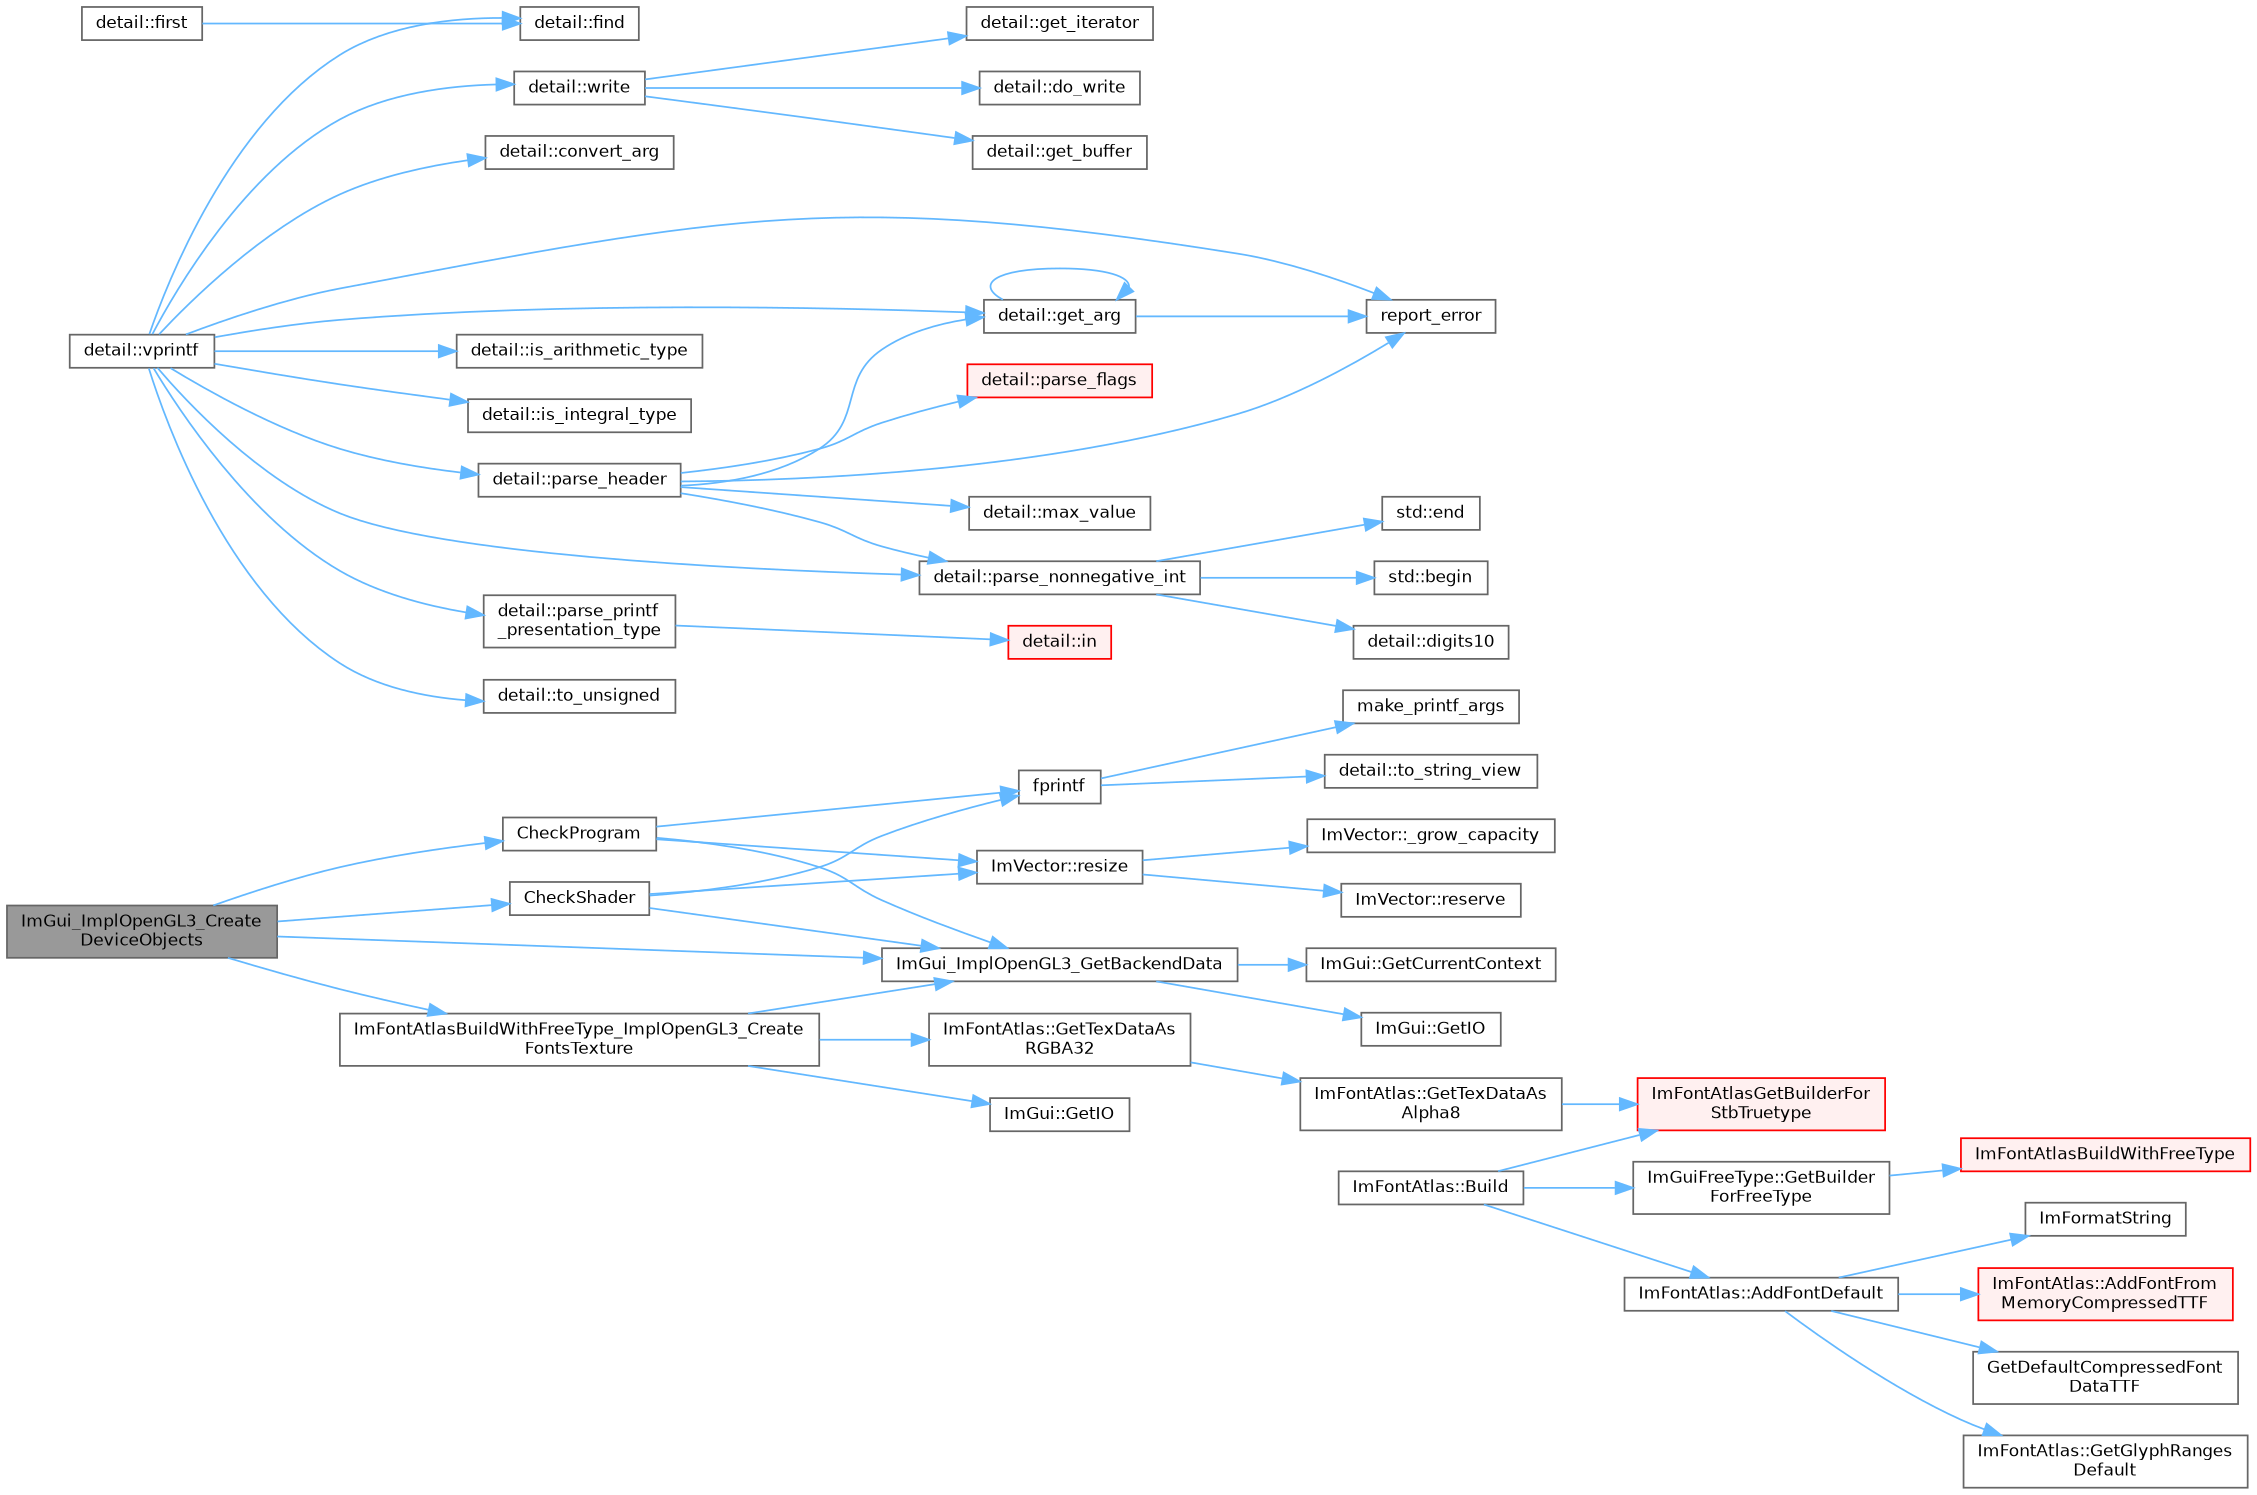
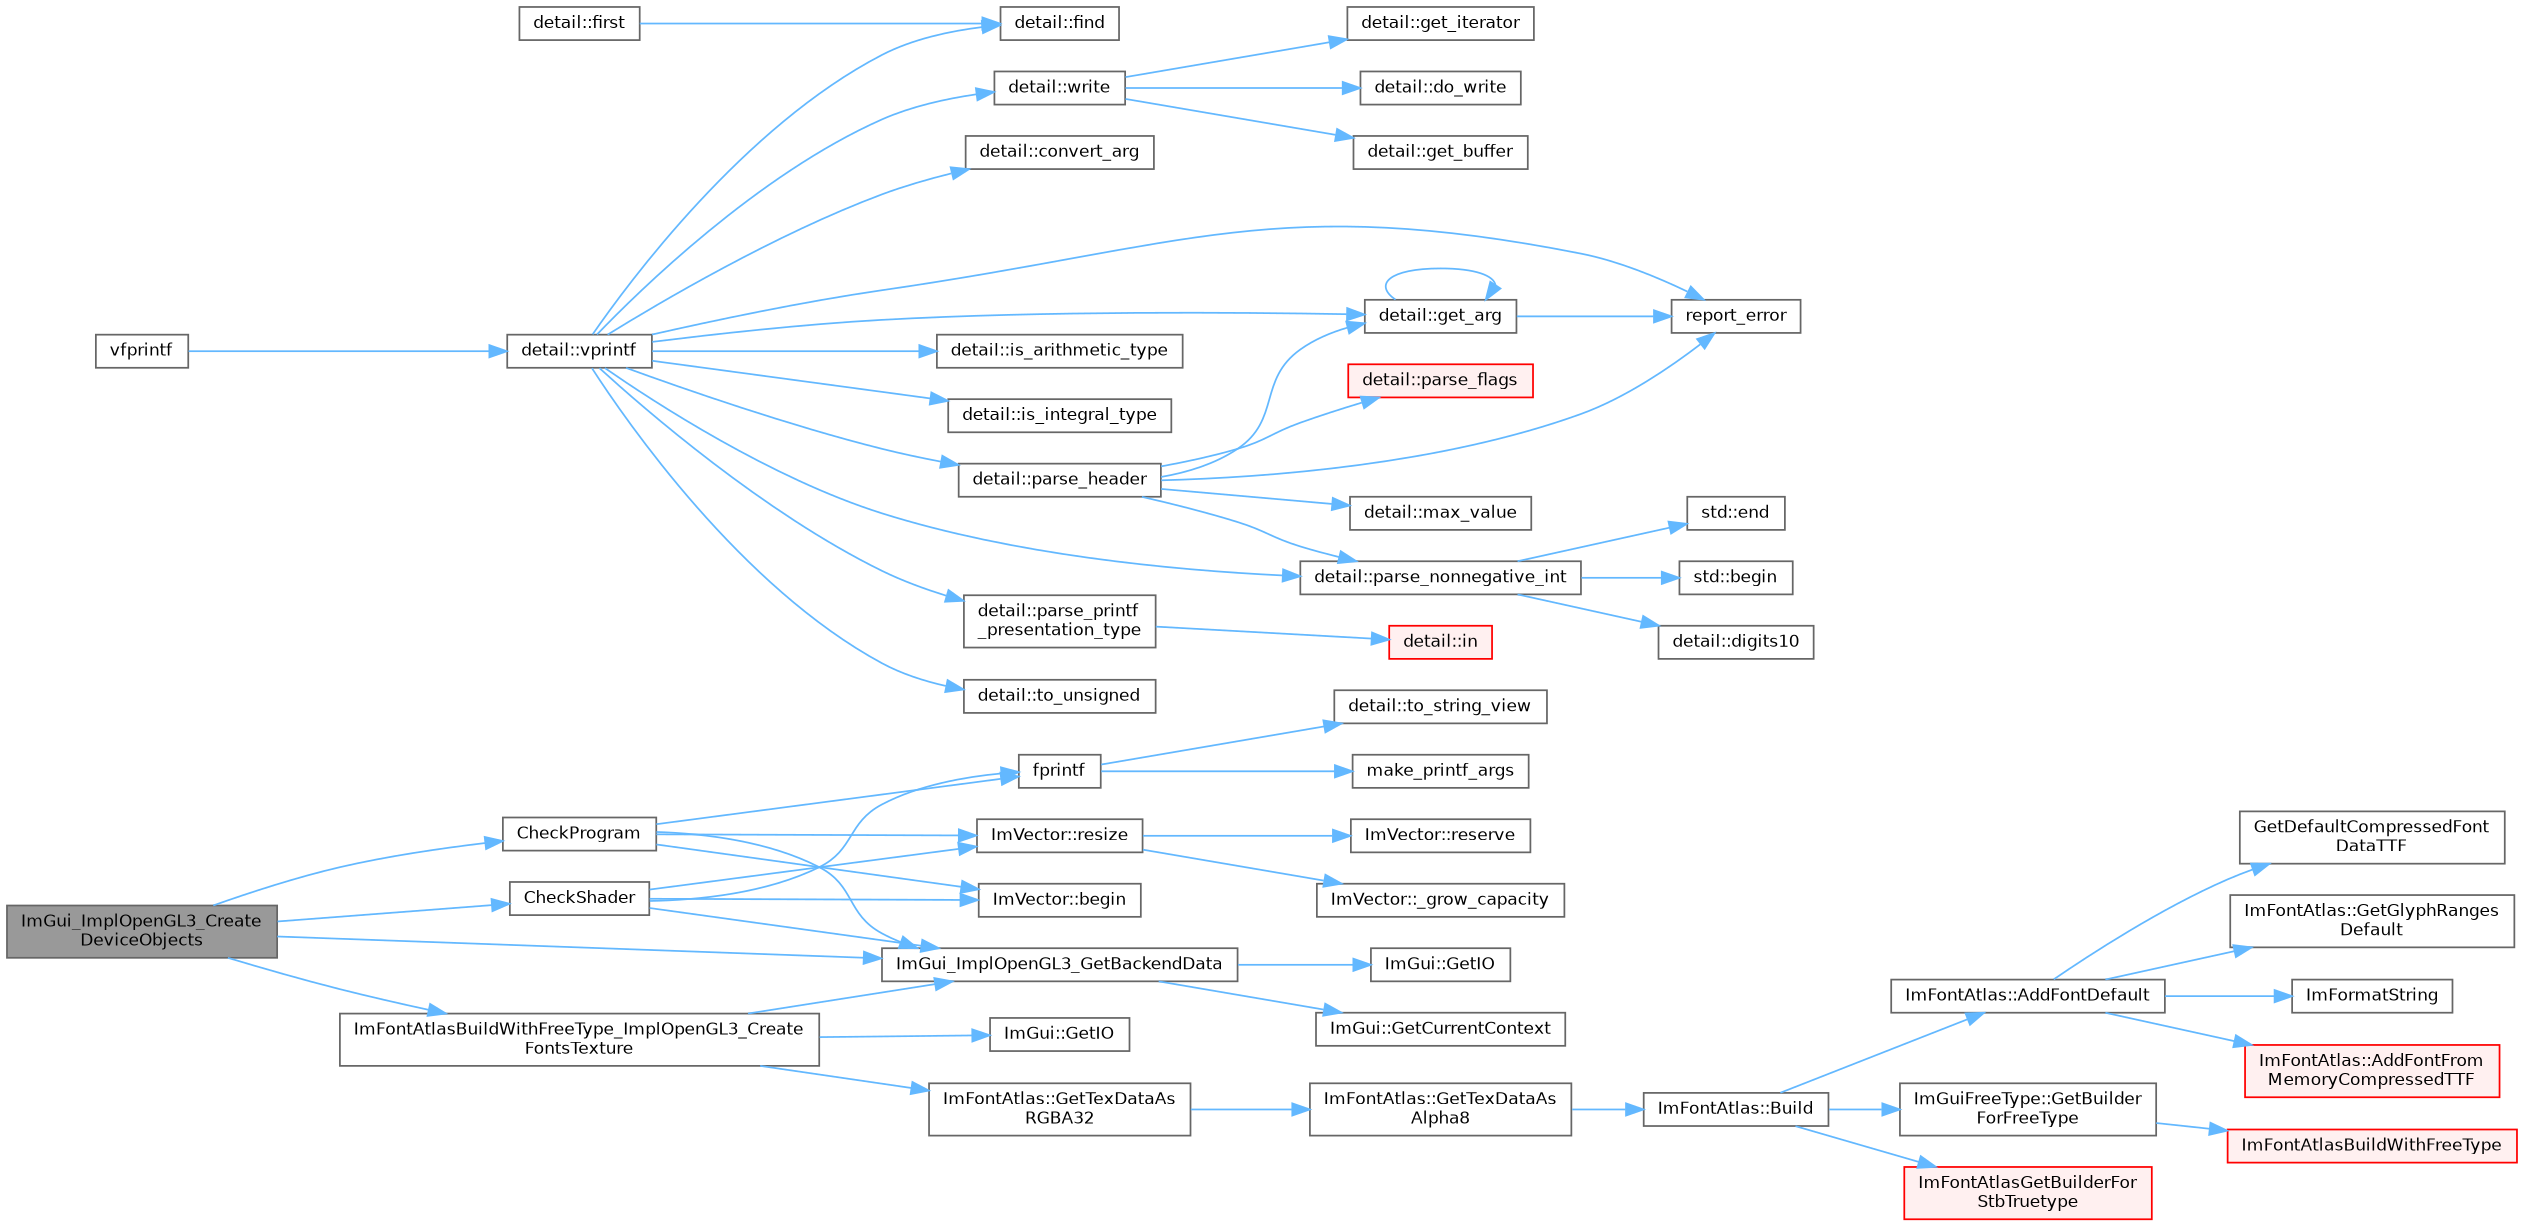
none -> (142, 351)
none -> (1060, 900)
(1591, 1104) -> (1599, 1109)
